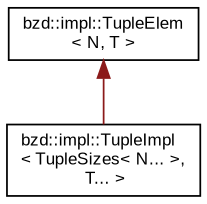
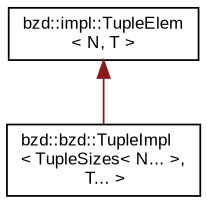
(104, 160) -> (104, 160)
